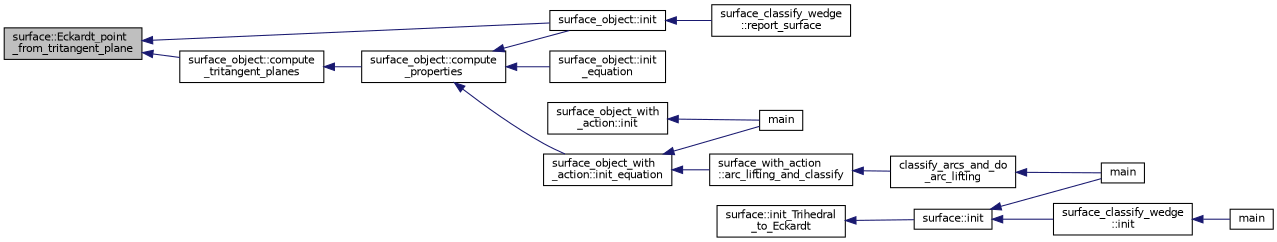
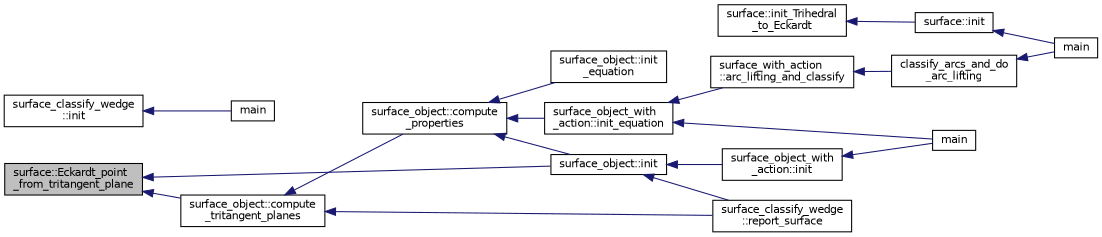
none -> (700, 165)
none -> (524, 213)
(1028, 219) -> none
